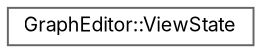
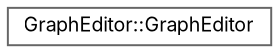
(131, 27) -> (140, 27)
